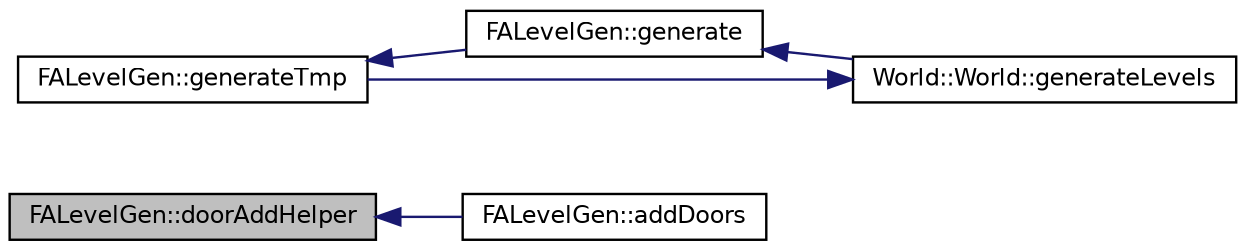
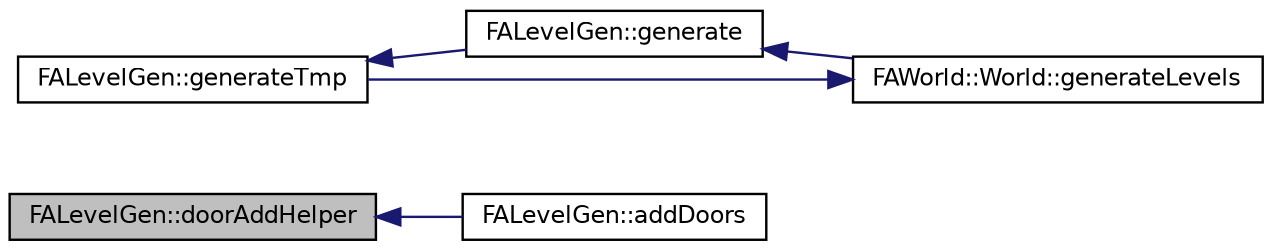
(1045, 80) -> (1058, 80)
